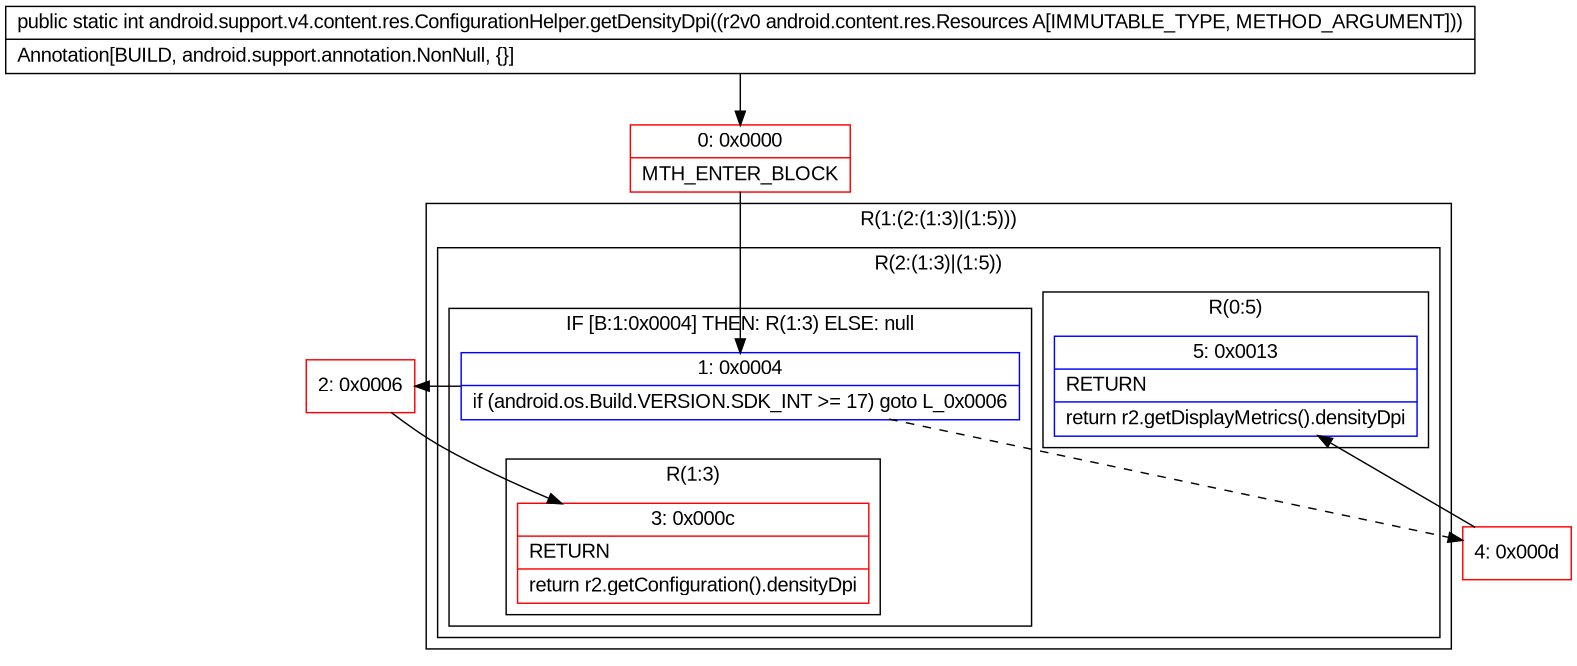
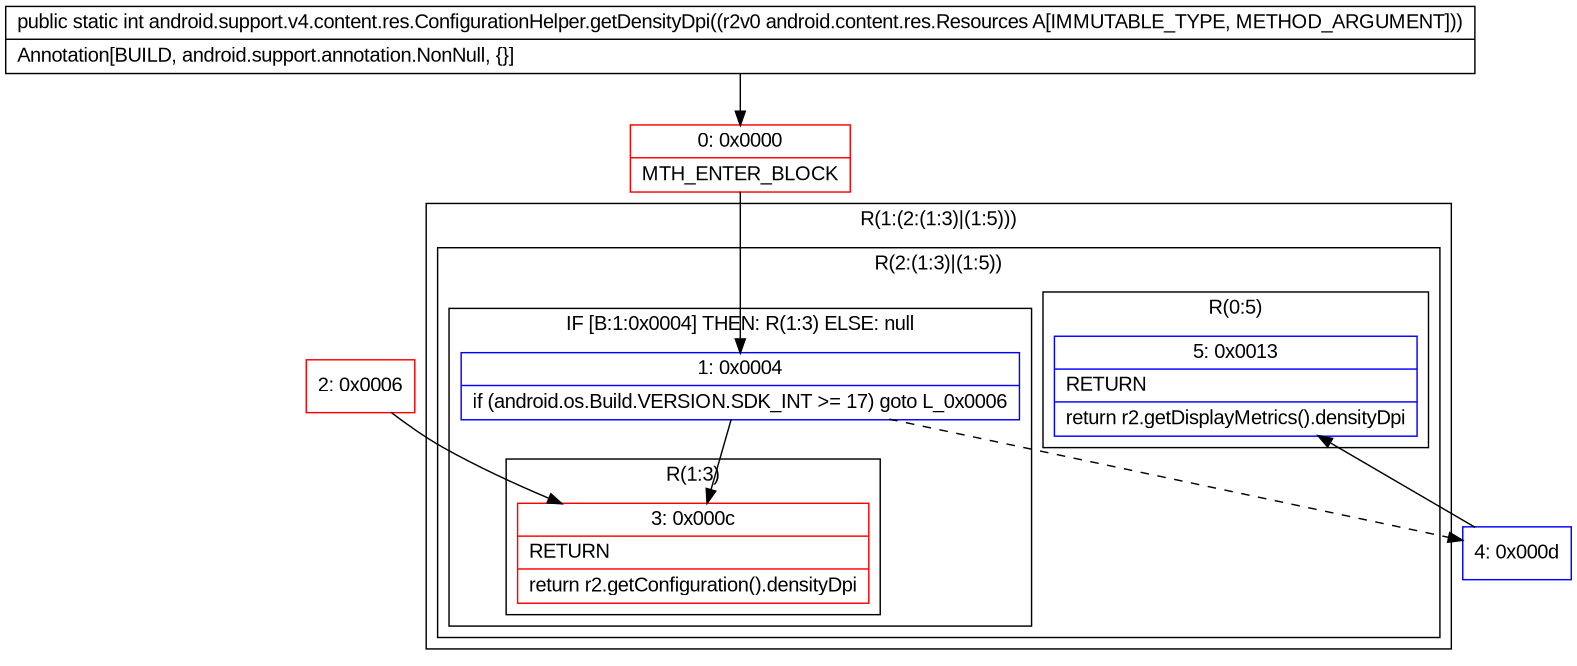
(445, 386) -> (723, 449)
(1517, 553) -> (1517, 553)
